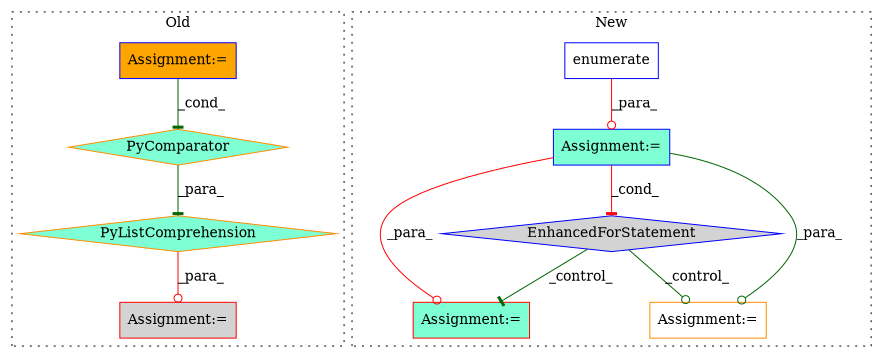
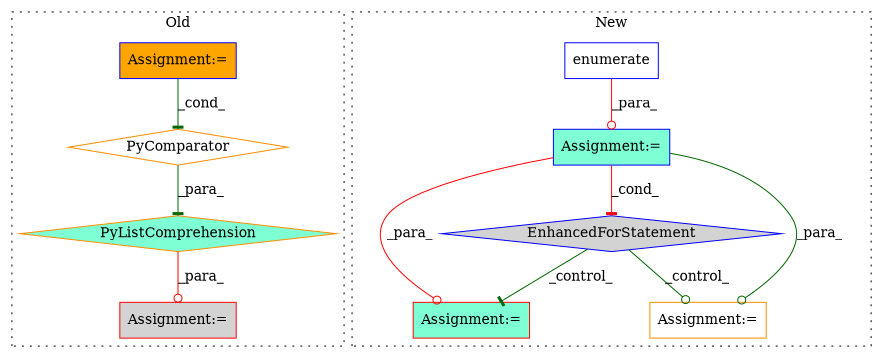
(178, 147) -> (178, 147)
